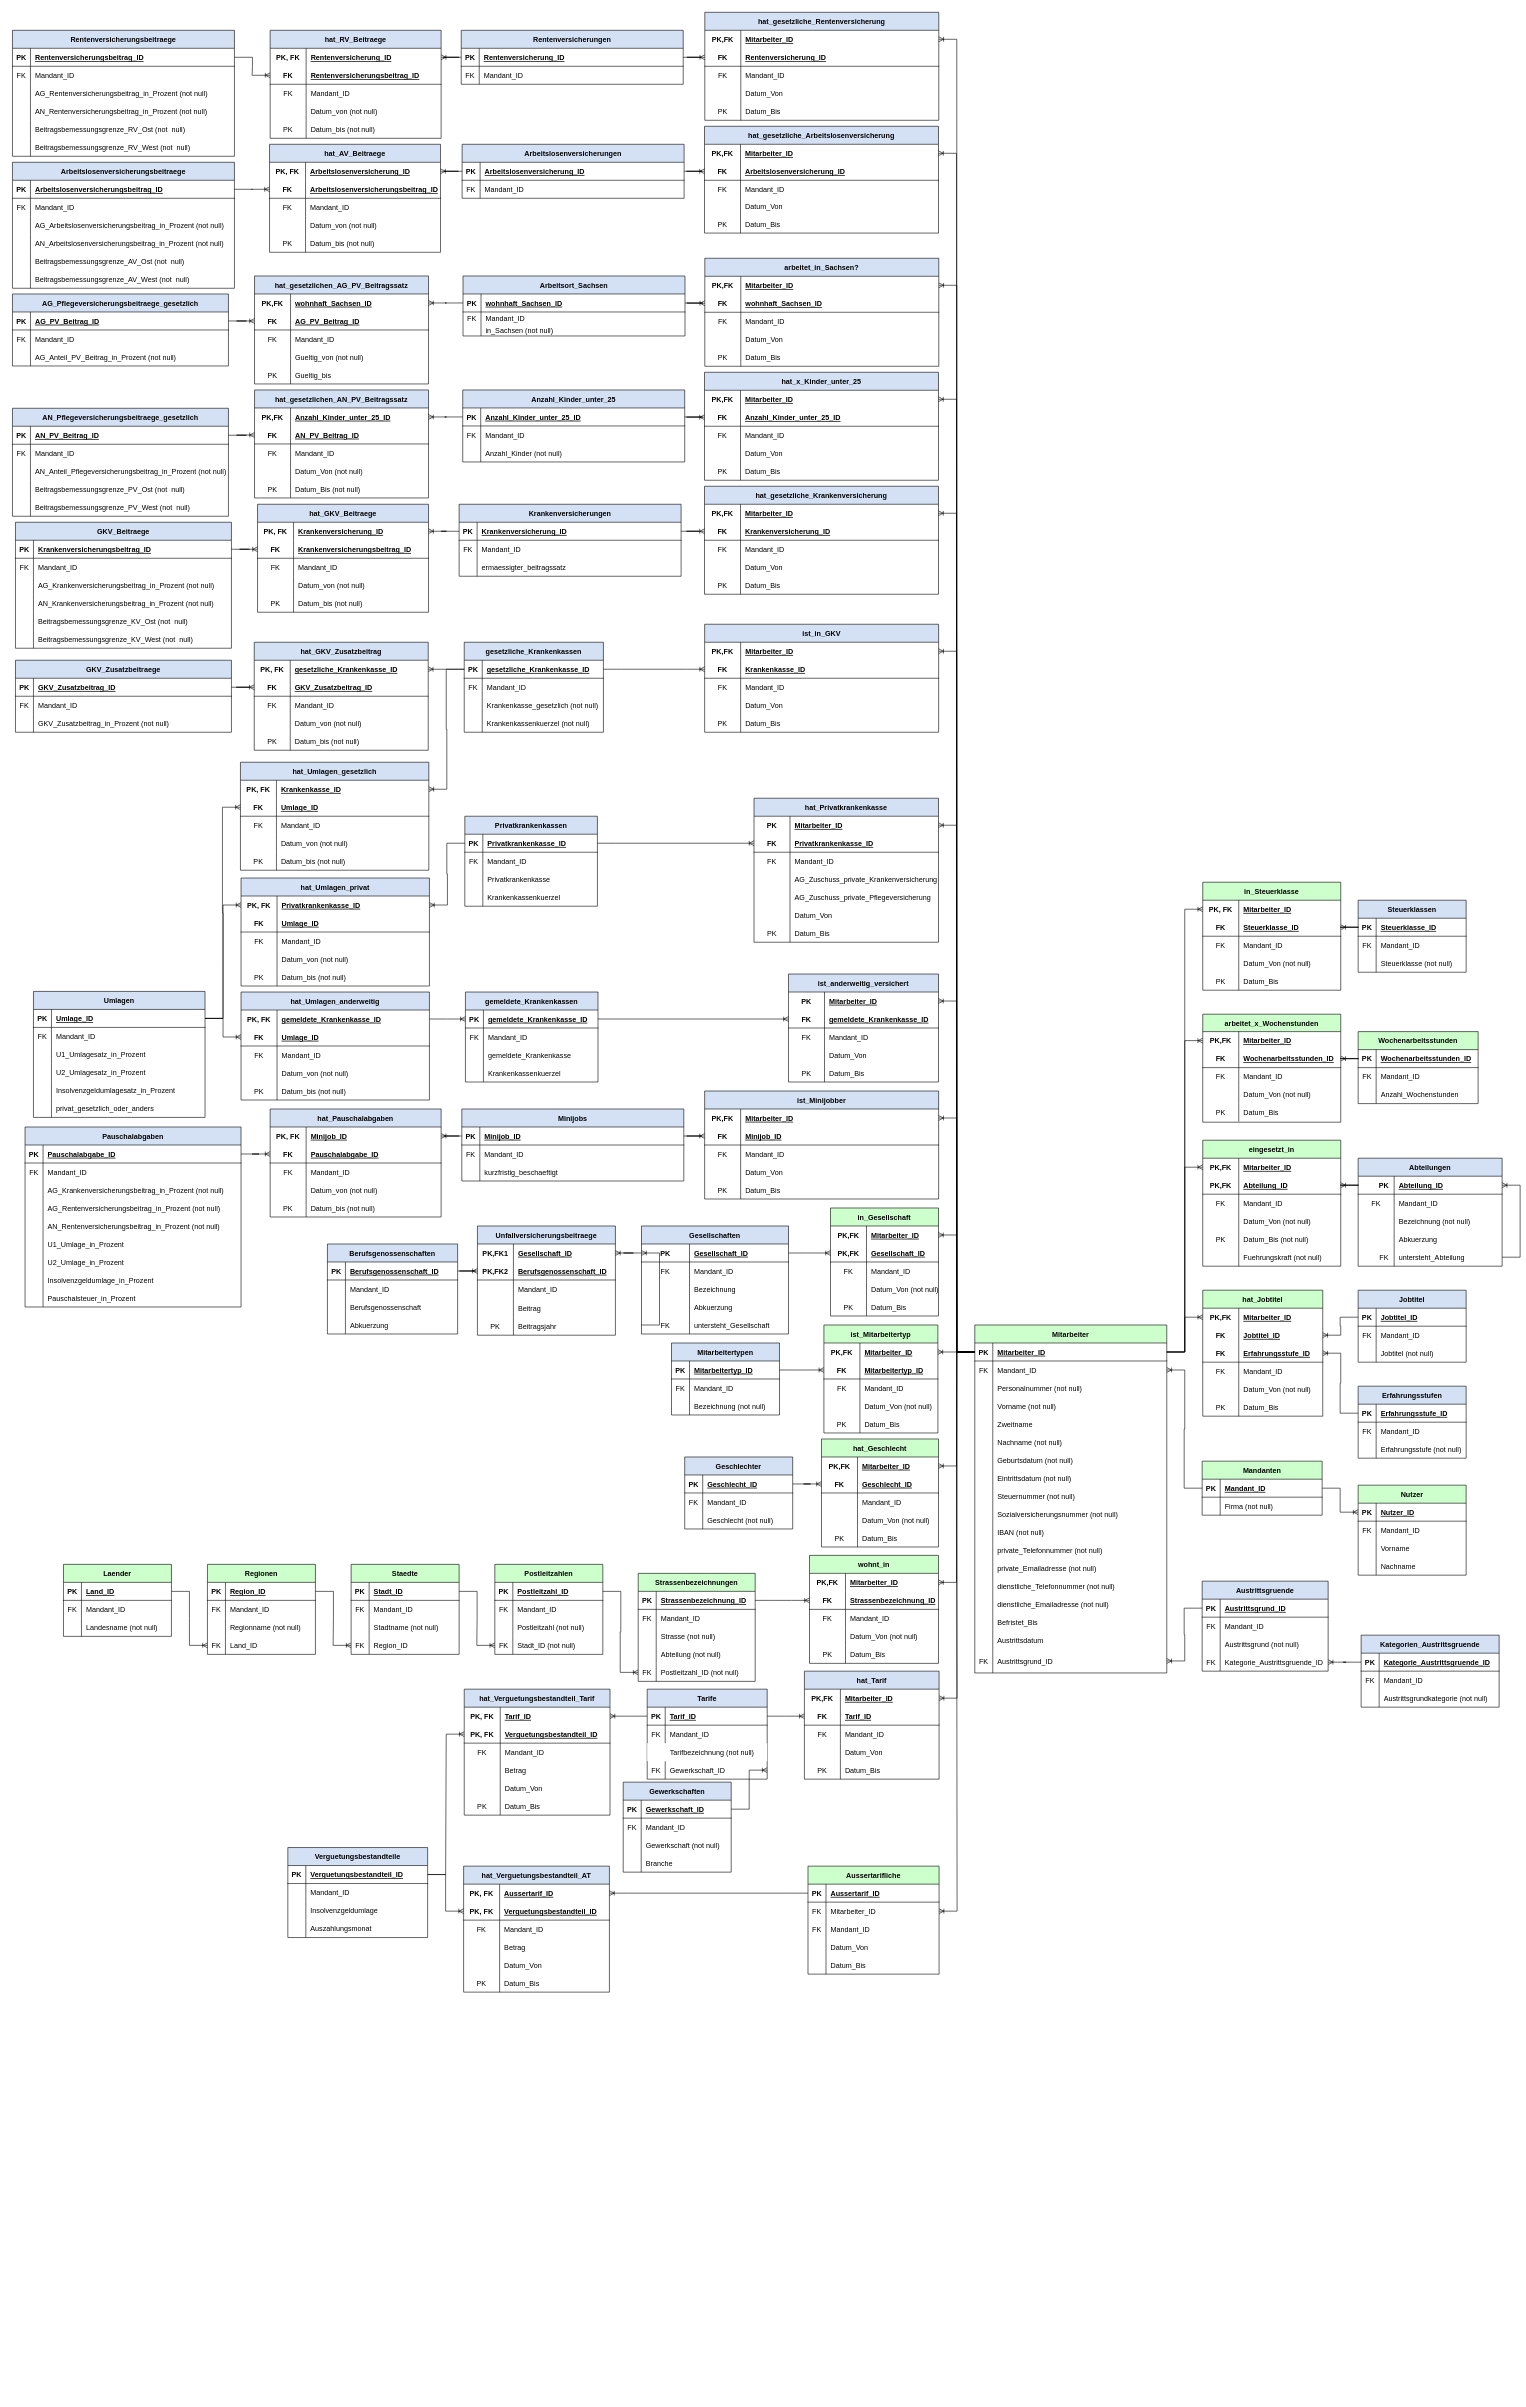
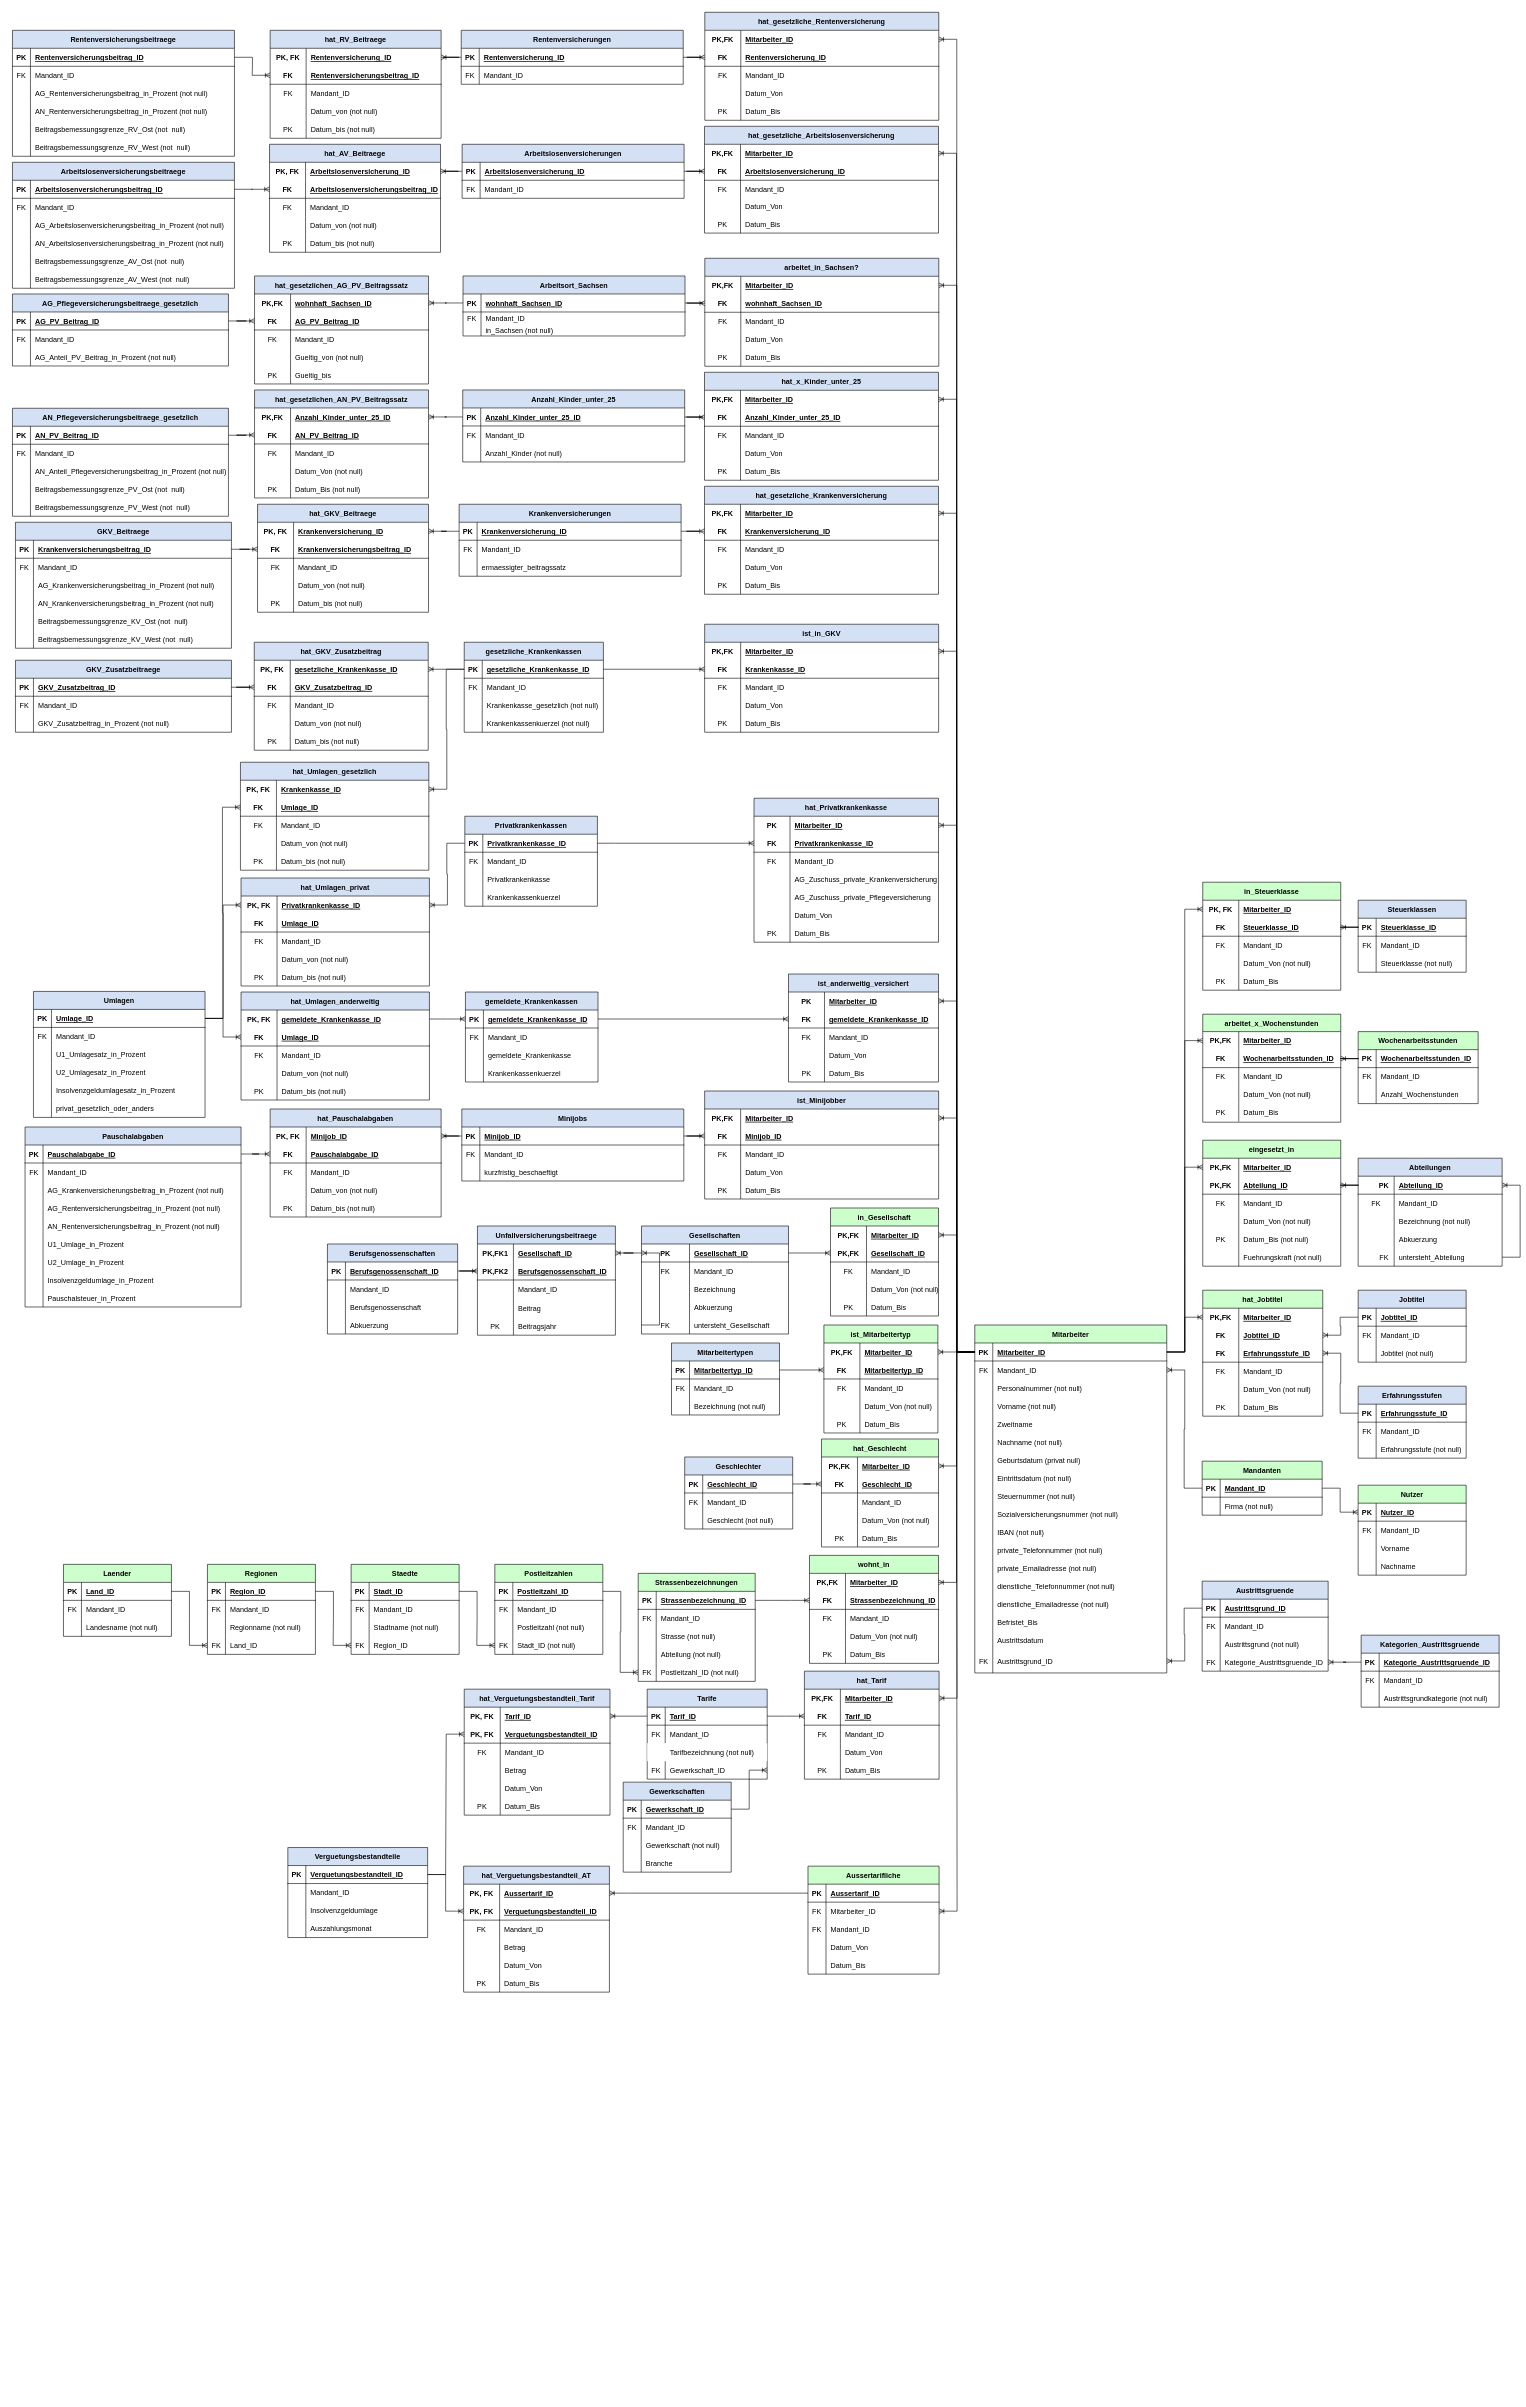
(1040, 1460) -> (1045, 1460)
